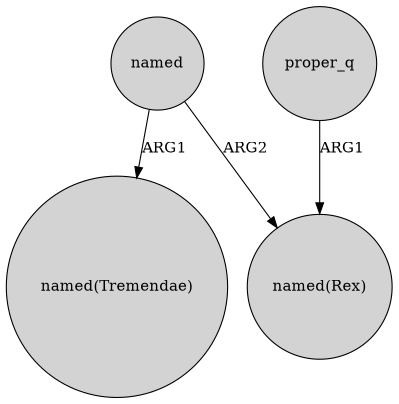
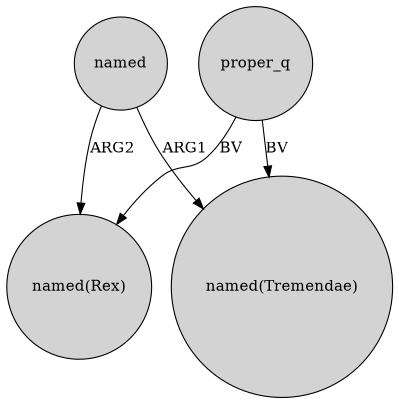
none -> (265, 143)
(342, 148) -> (231, 148)
